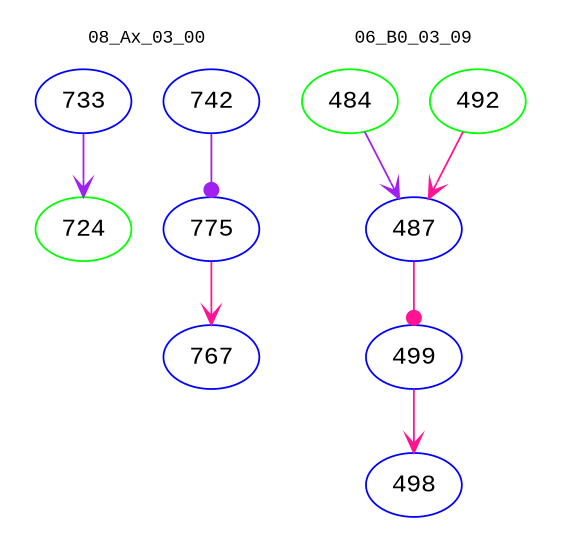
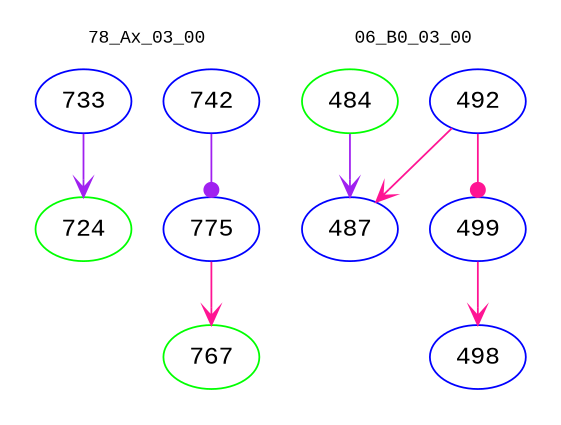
(147, 38) -> (147, 38)
(414, 38) -> (414, 38)
(478, 101) -> (478, 101)
(414, 286) -> (478, 158)
(211, 357) -> (211, 357)
